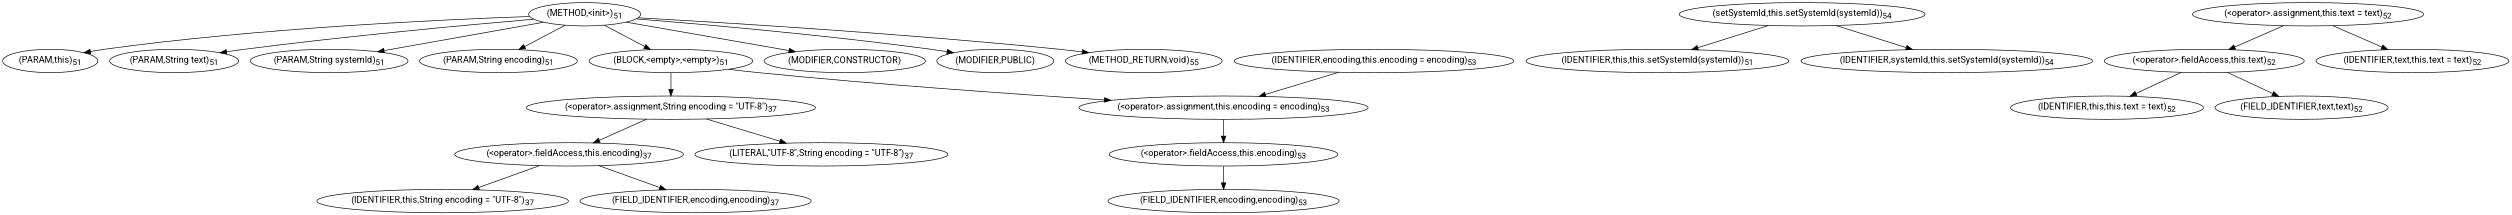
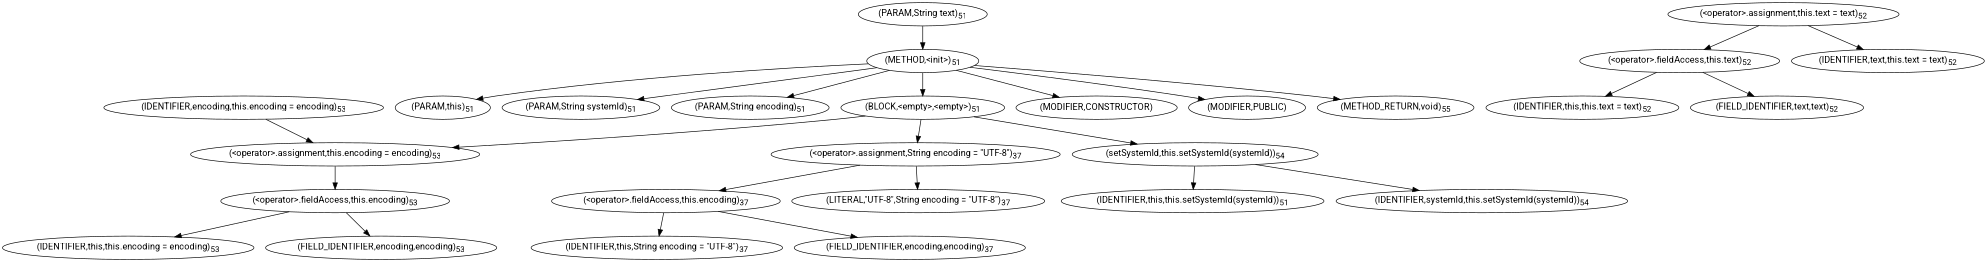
(380, 34) -> (923, 34)
none -> (1052, 130)
none -> (128, 248)
